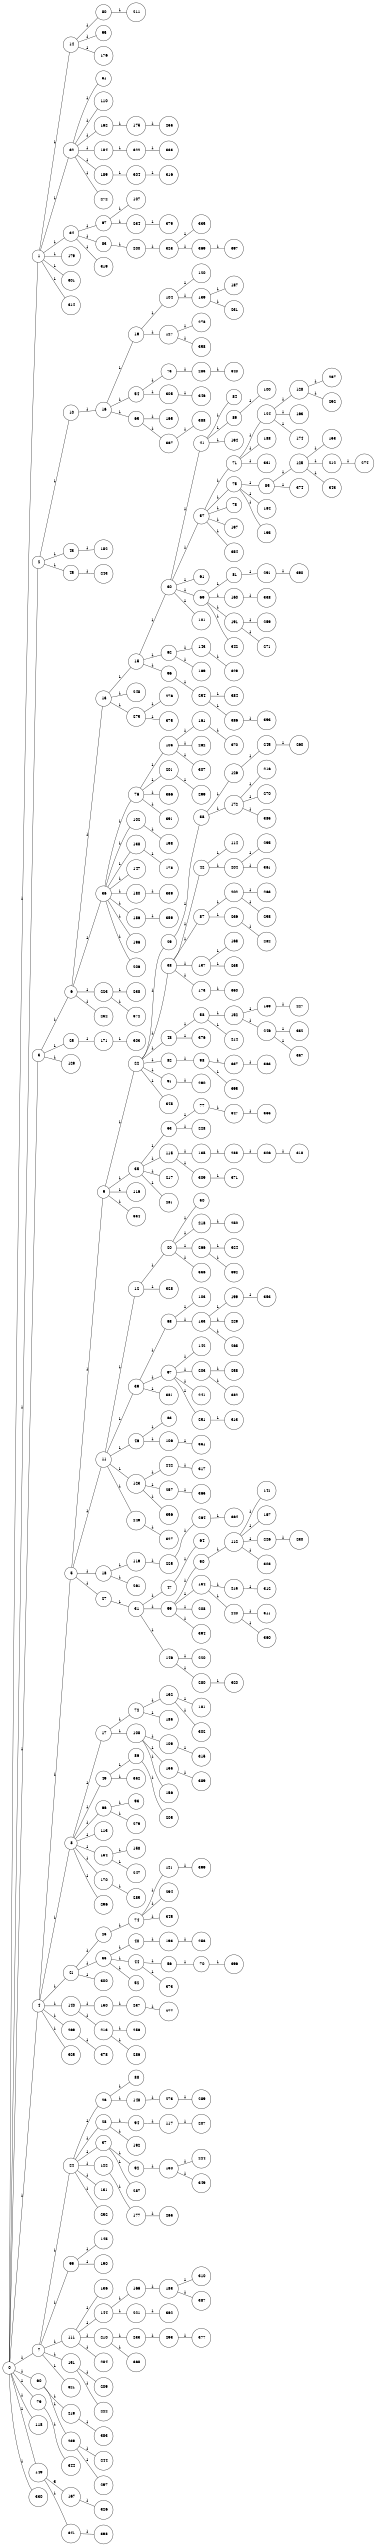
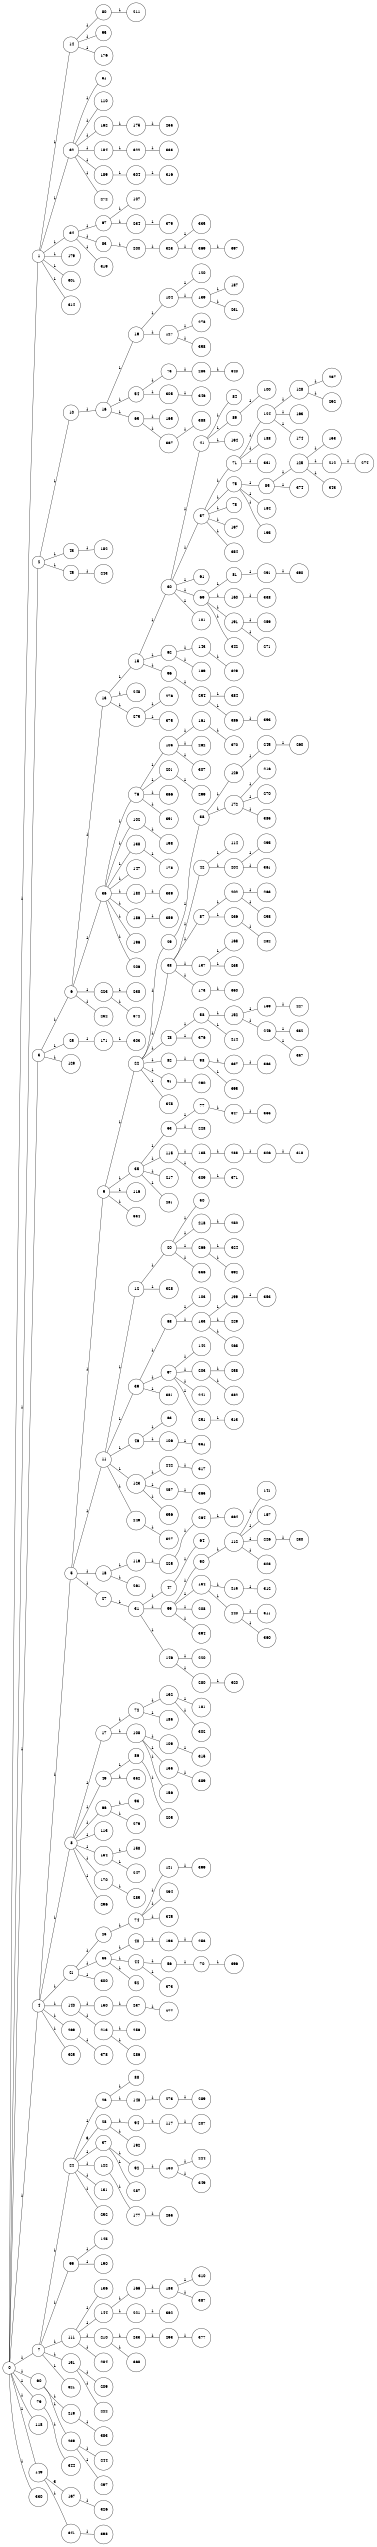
(87, 2139) -> (87, 2139)
